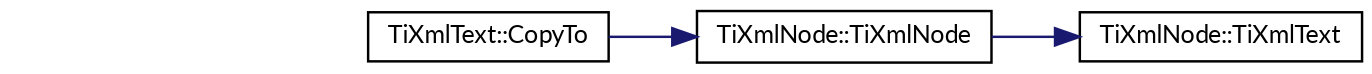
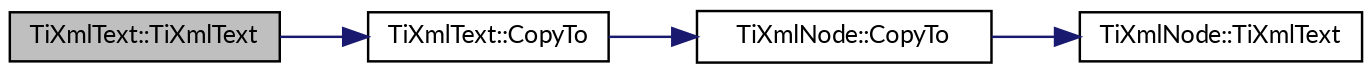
none -> (145, 37)
(844, 37) -> (844, 37)
